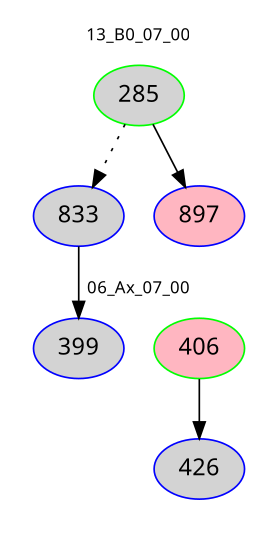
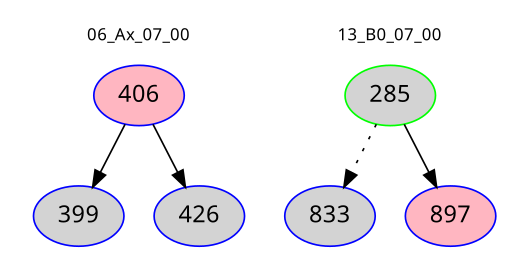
(79, 283) -> (113, 148)
(199, 348) -> (139, 95)
